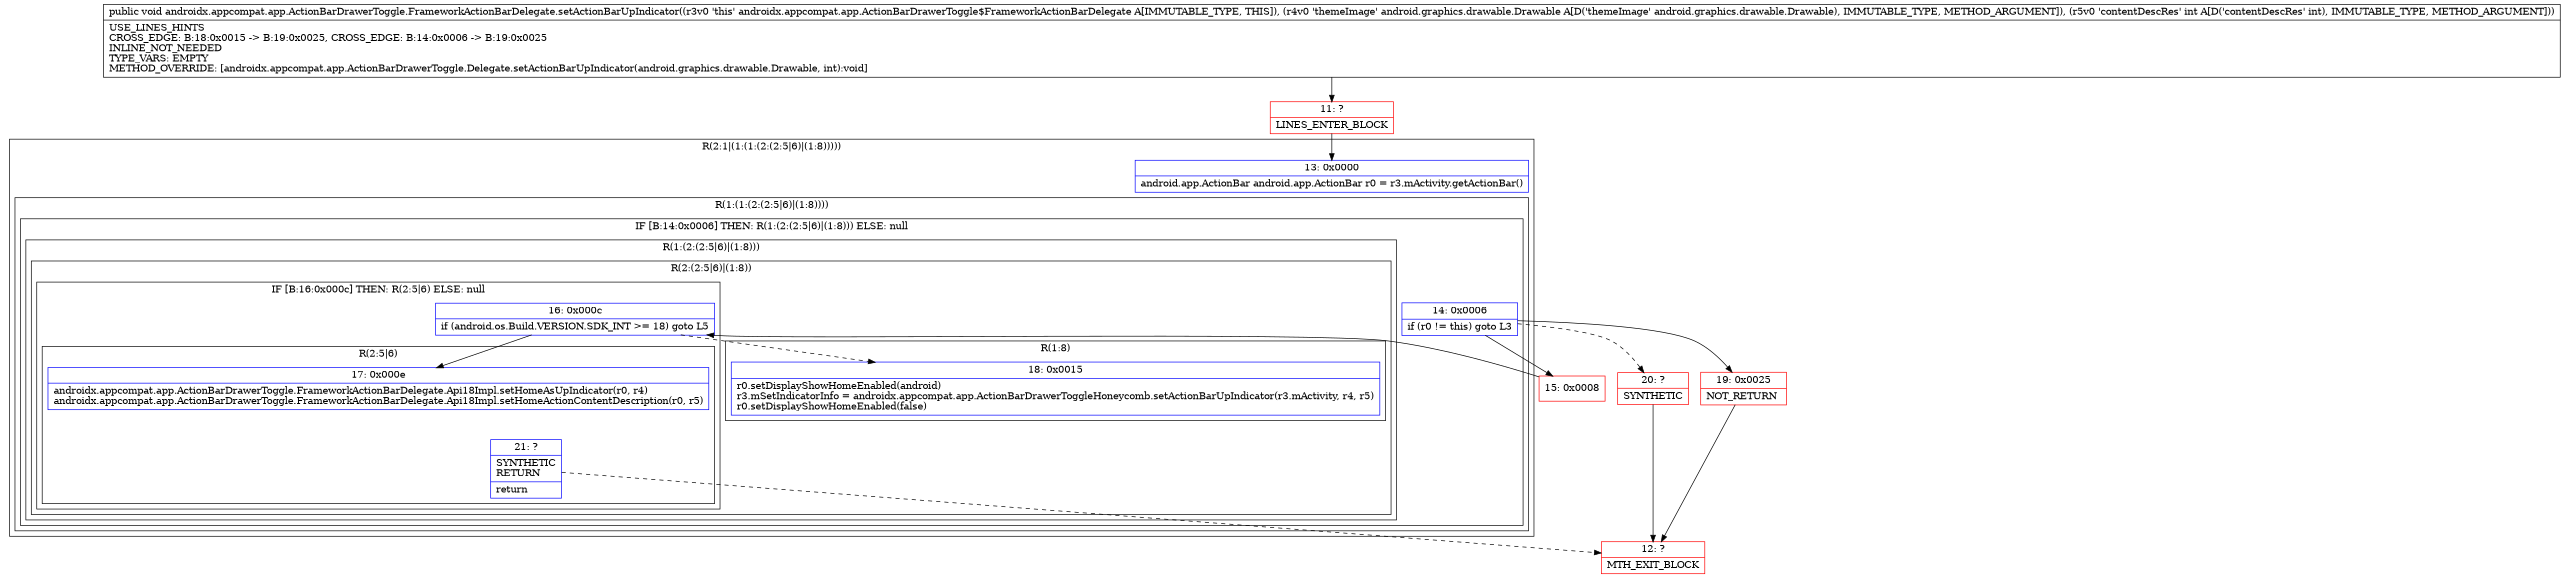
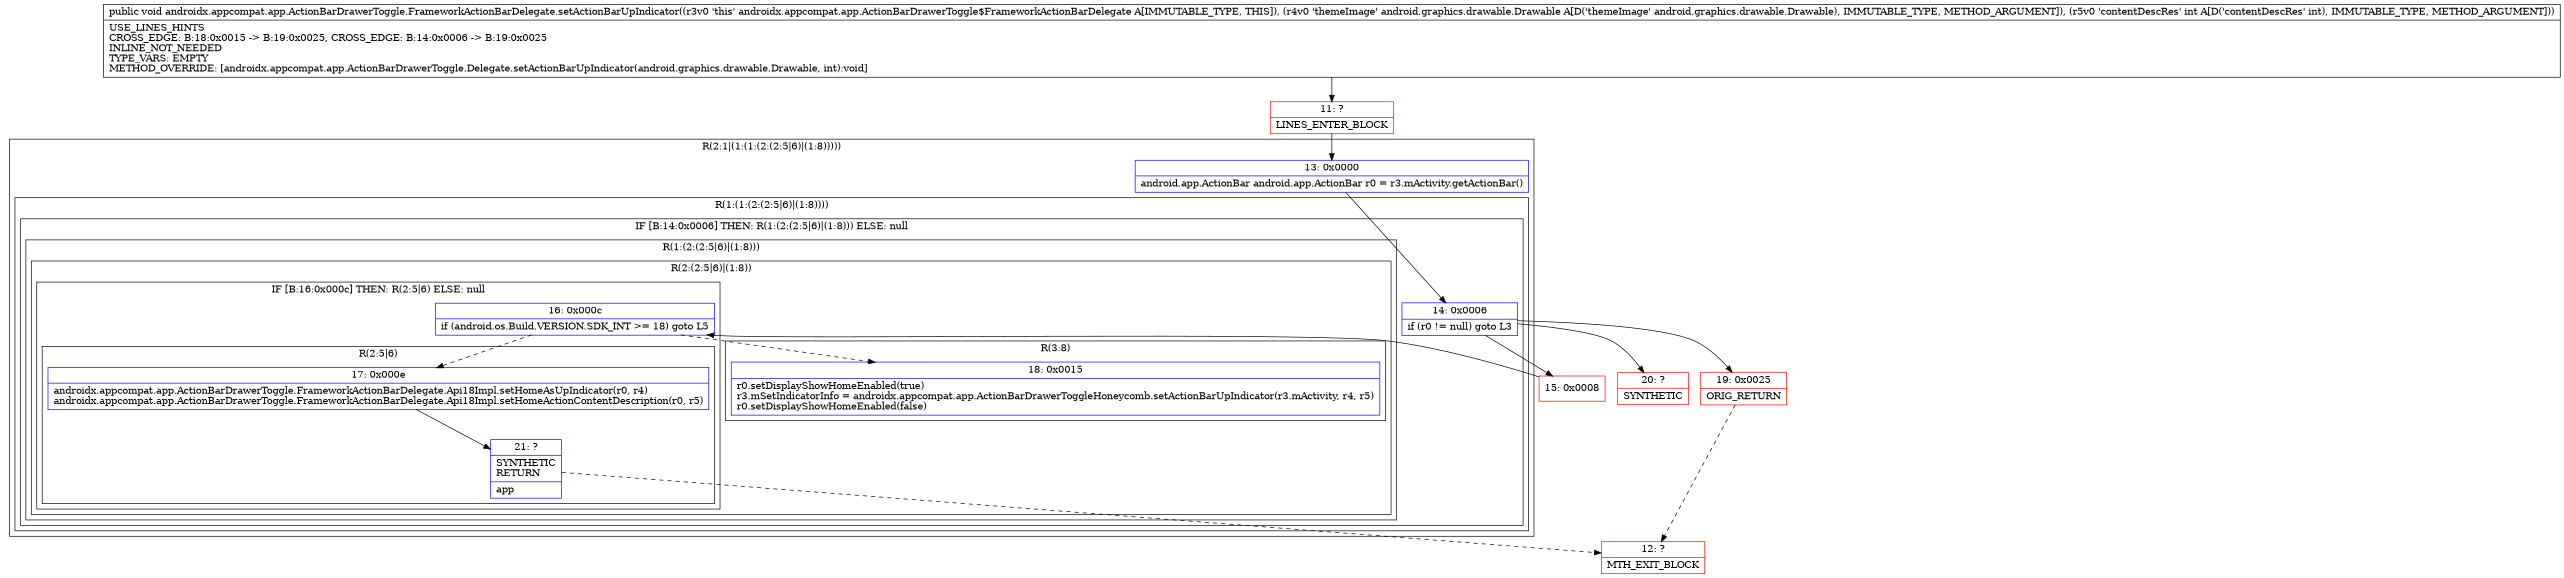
none -> (1384, 234)
(1460, 327) -> (1460, 327)
(1584, 333) -> (1584, 333)
(1056, 349) -> (1056, 349)
(485, 351) -> (485, 351)
(839, 386) -> (831, 386)
(1742, 396) -> (1744, 396)
none -> (450, 428)
(1653, 470) -> none
(1700, 470) -> (1700, 470)
(512, 490) -> (505, 490)
